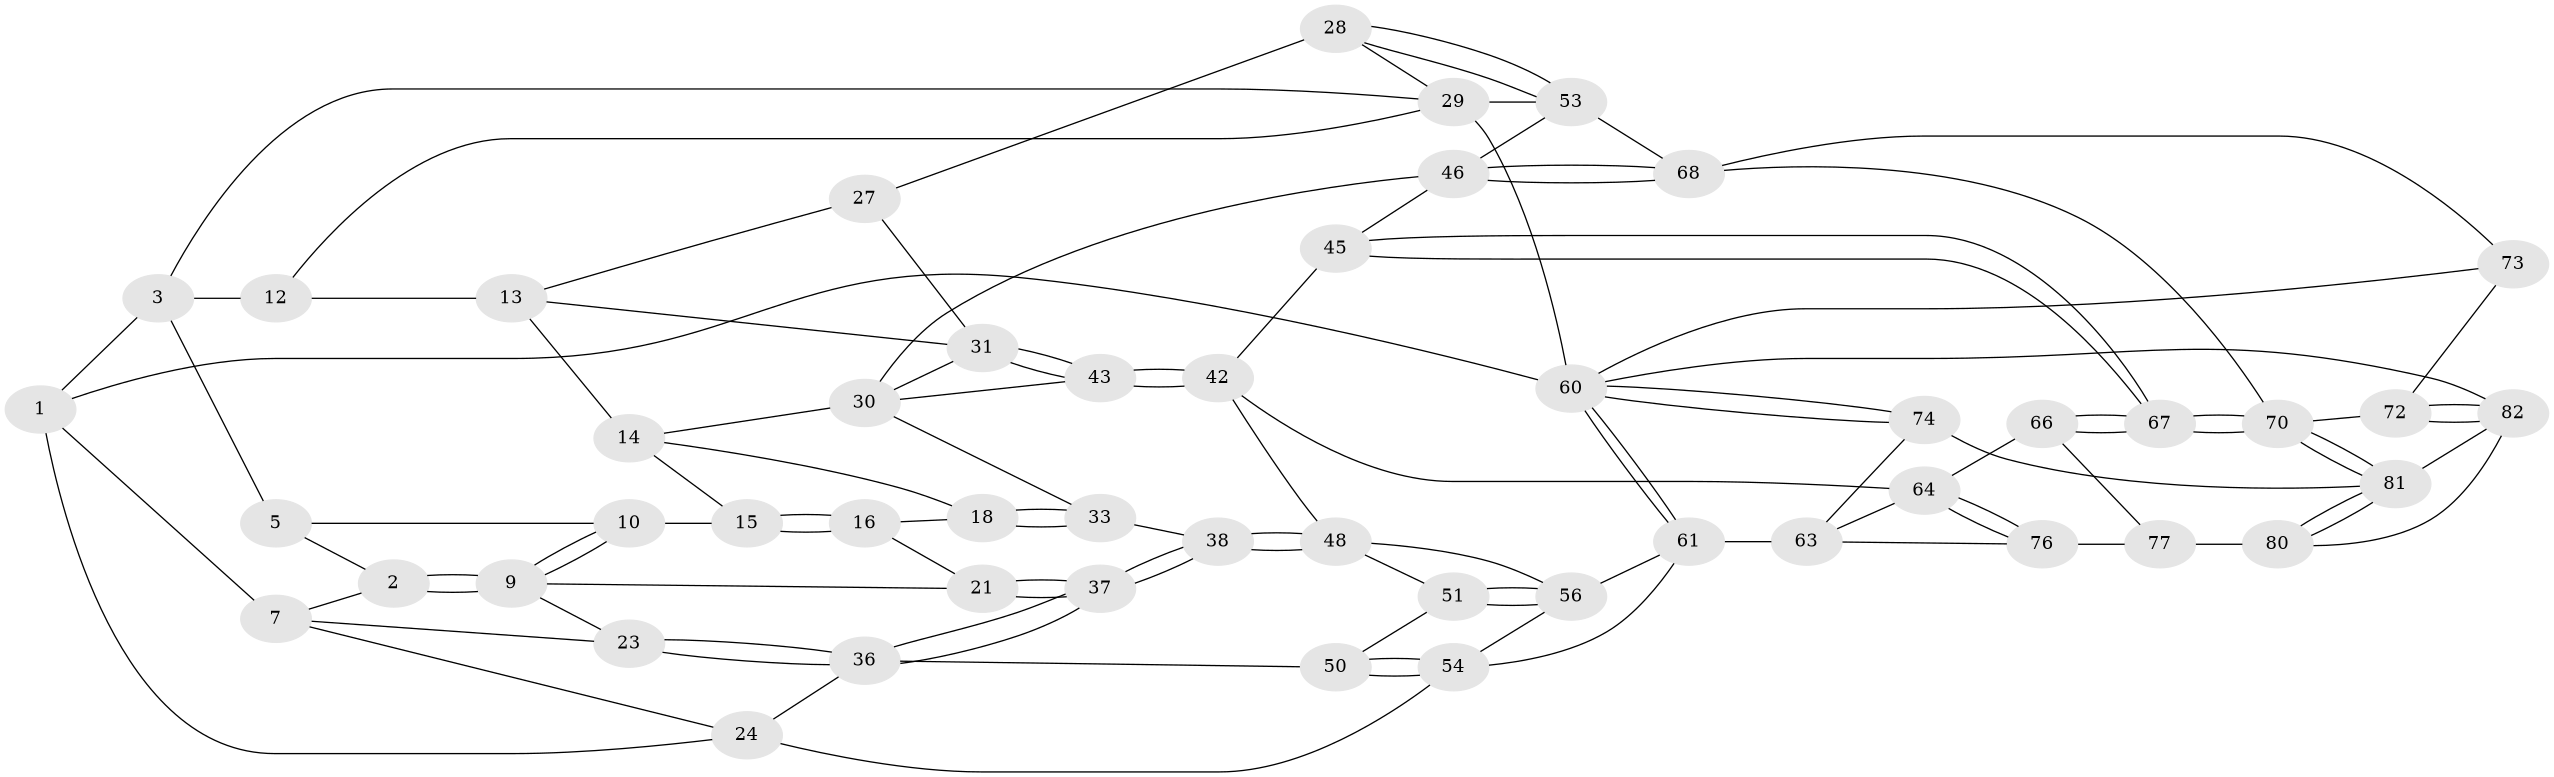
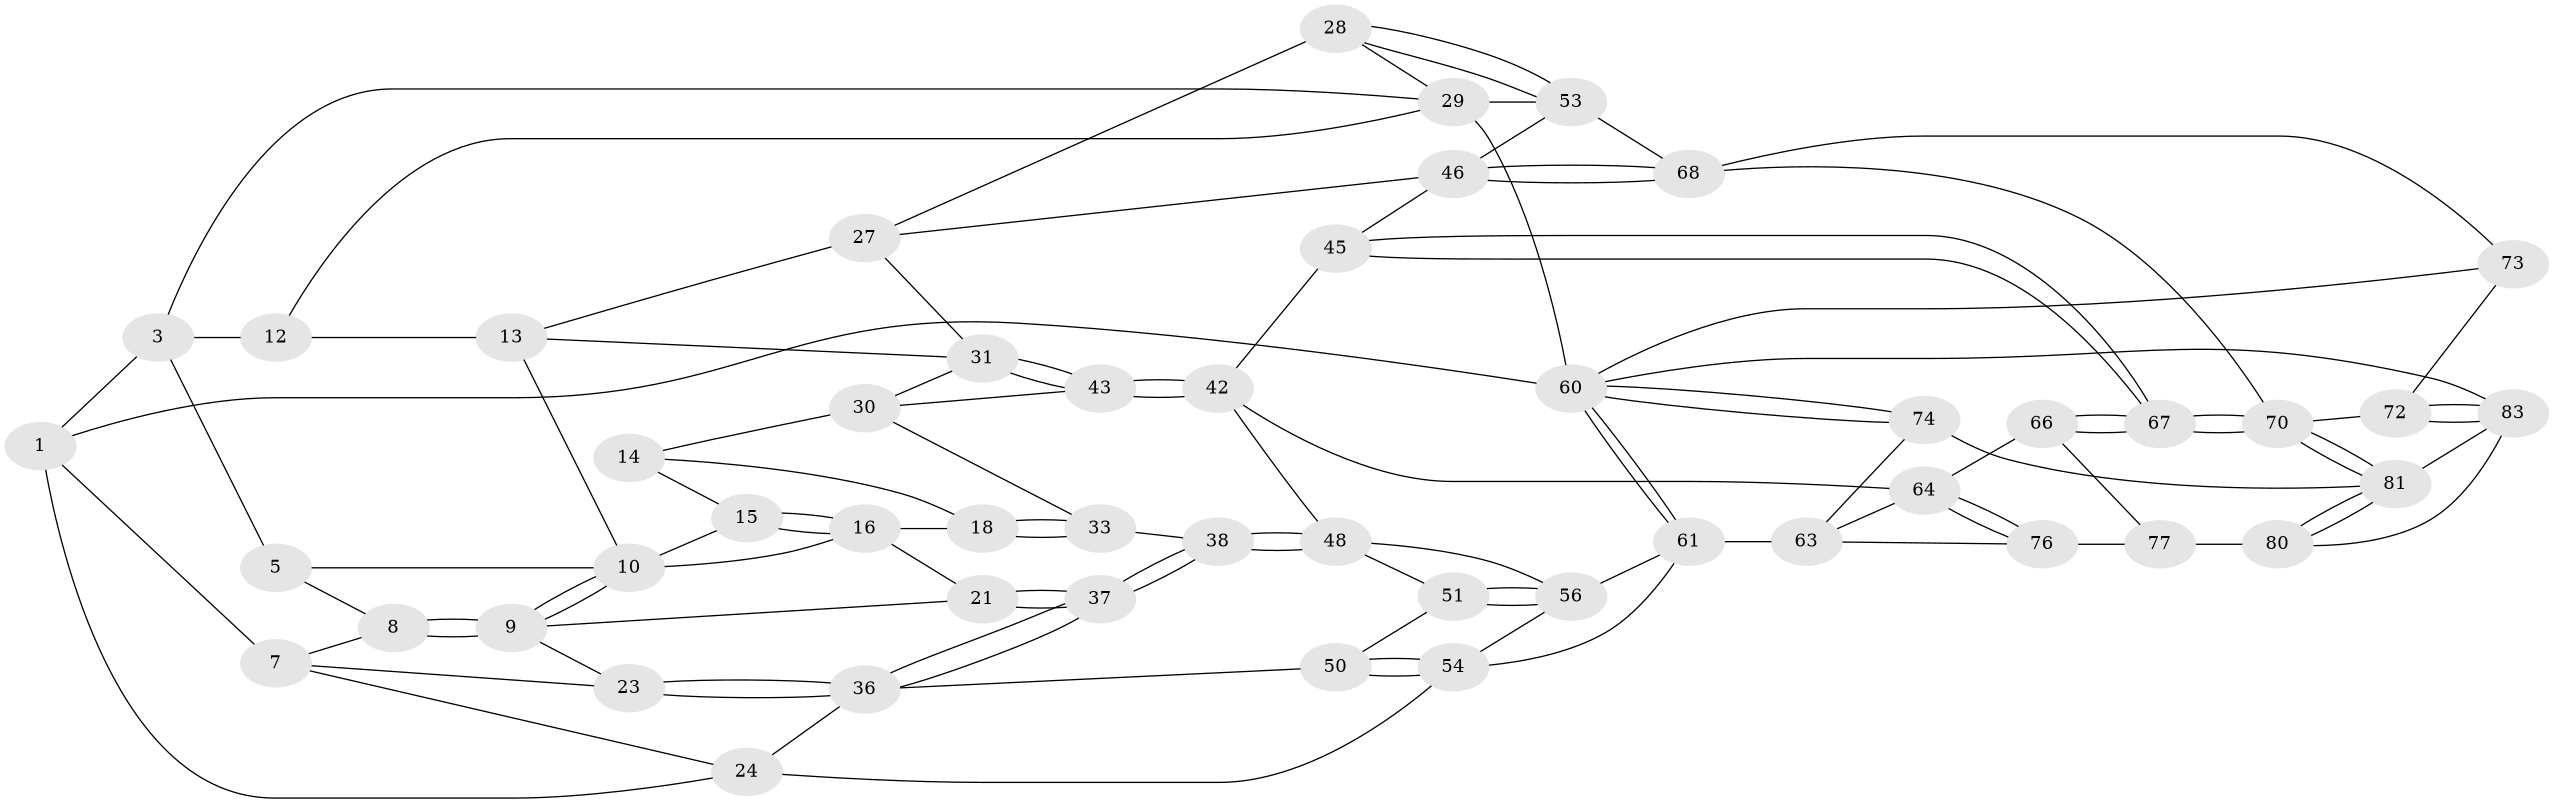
(1129, 233) -> (1159, 206)
(571, 368) -> (570, 453)
(2513, 413) -> (2513, 413)
none -> (750, 559)
(394, 584) -> (394, 628)
